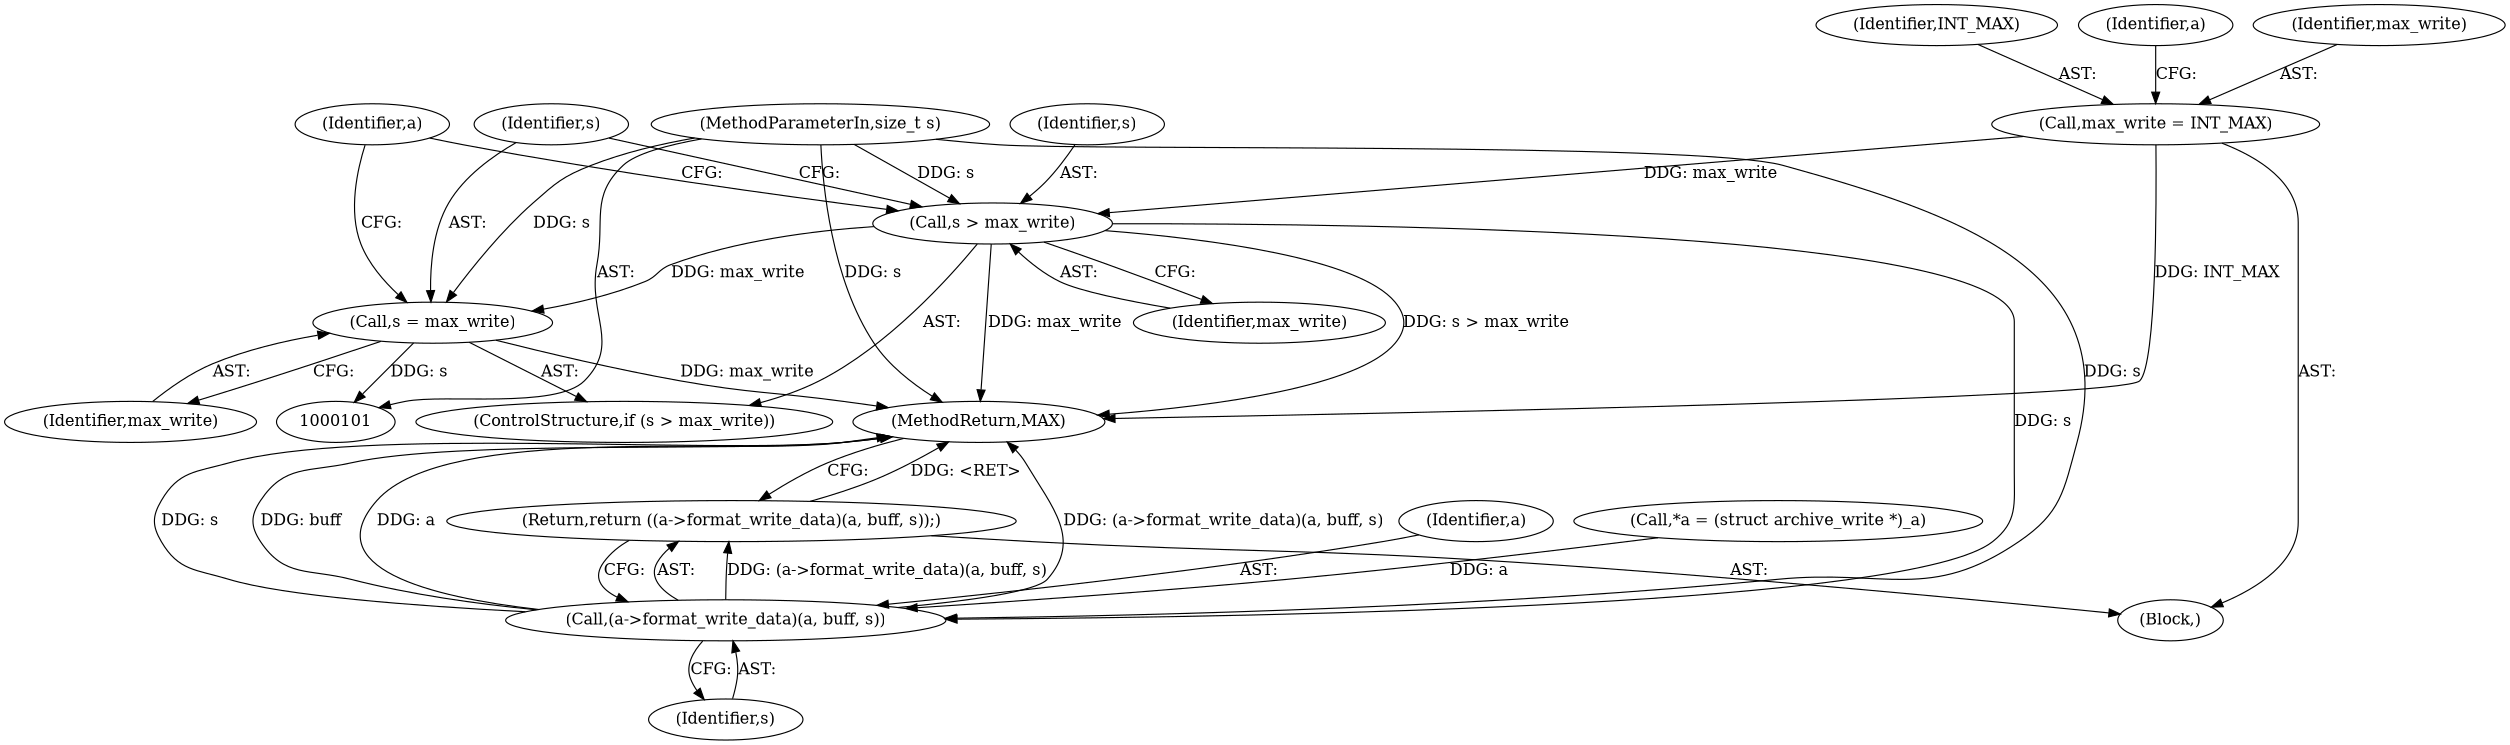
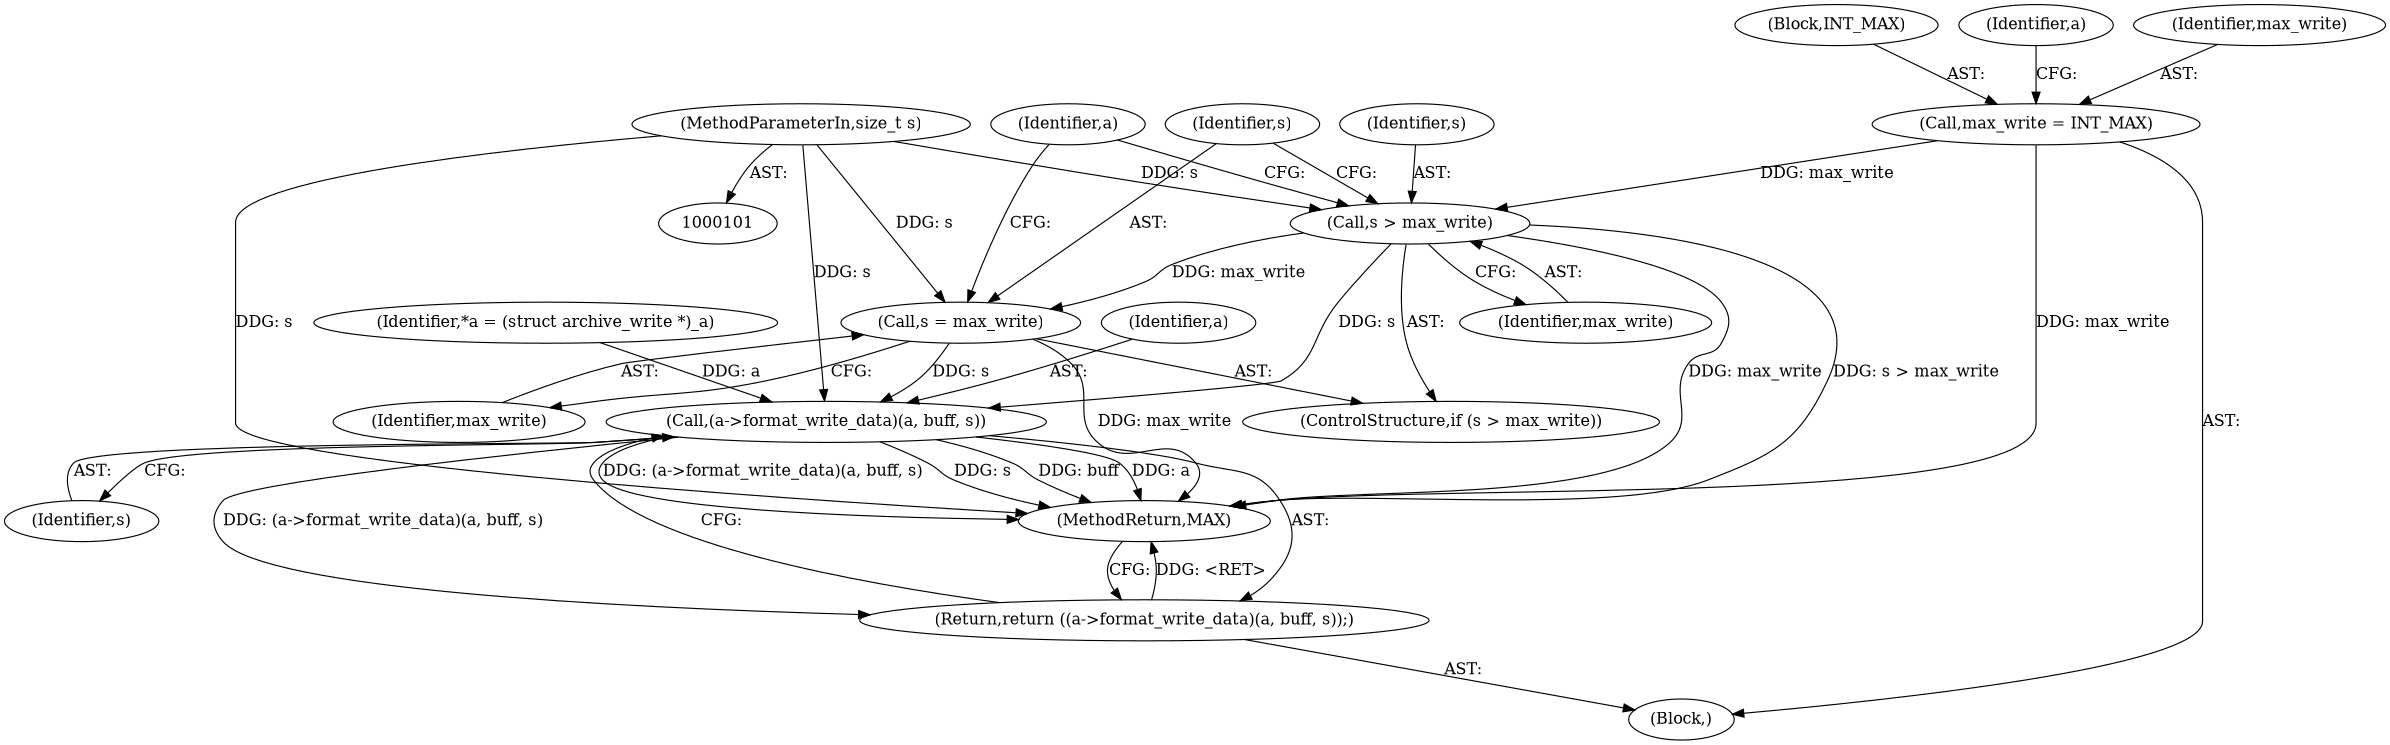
(1937, 25) -> (1837, 25)
(2217, 273) -> (2103, 323)
(388, 368) -> (924, 374)
(1778, 521) -> (546, 323)
